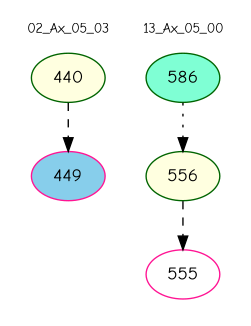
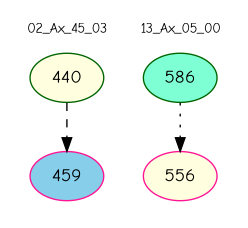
(69, 29) -> (68, 29)
(68, 176) -> (67, 176)
(183, 176) -> (180, 176)
(183, 274) -> none
